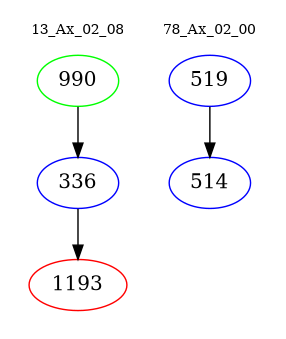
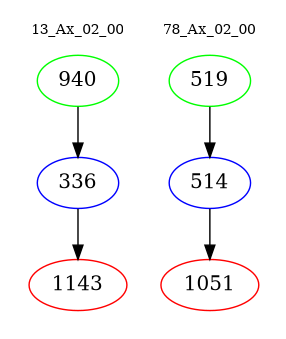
(78, 30) -> (78, 30)
(78, 81) -> (78, 81)
(210, 81) -> (210, 81)
(78, 285) -> (78, 285)
none -> (210, 285)
